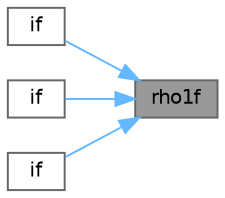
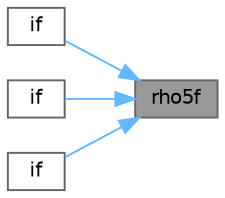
(176, 99) -> (176, 99)
